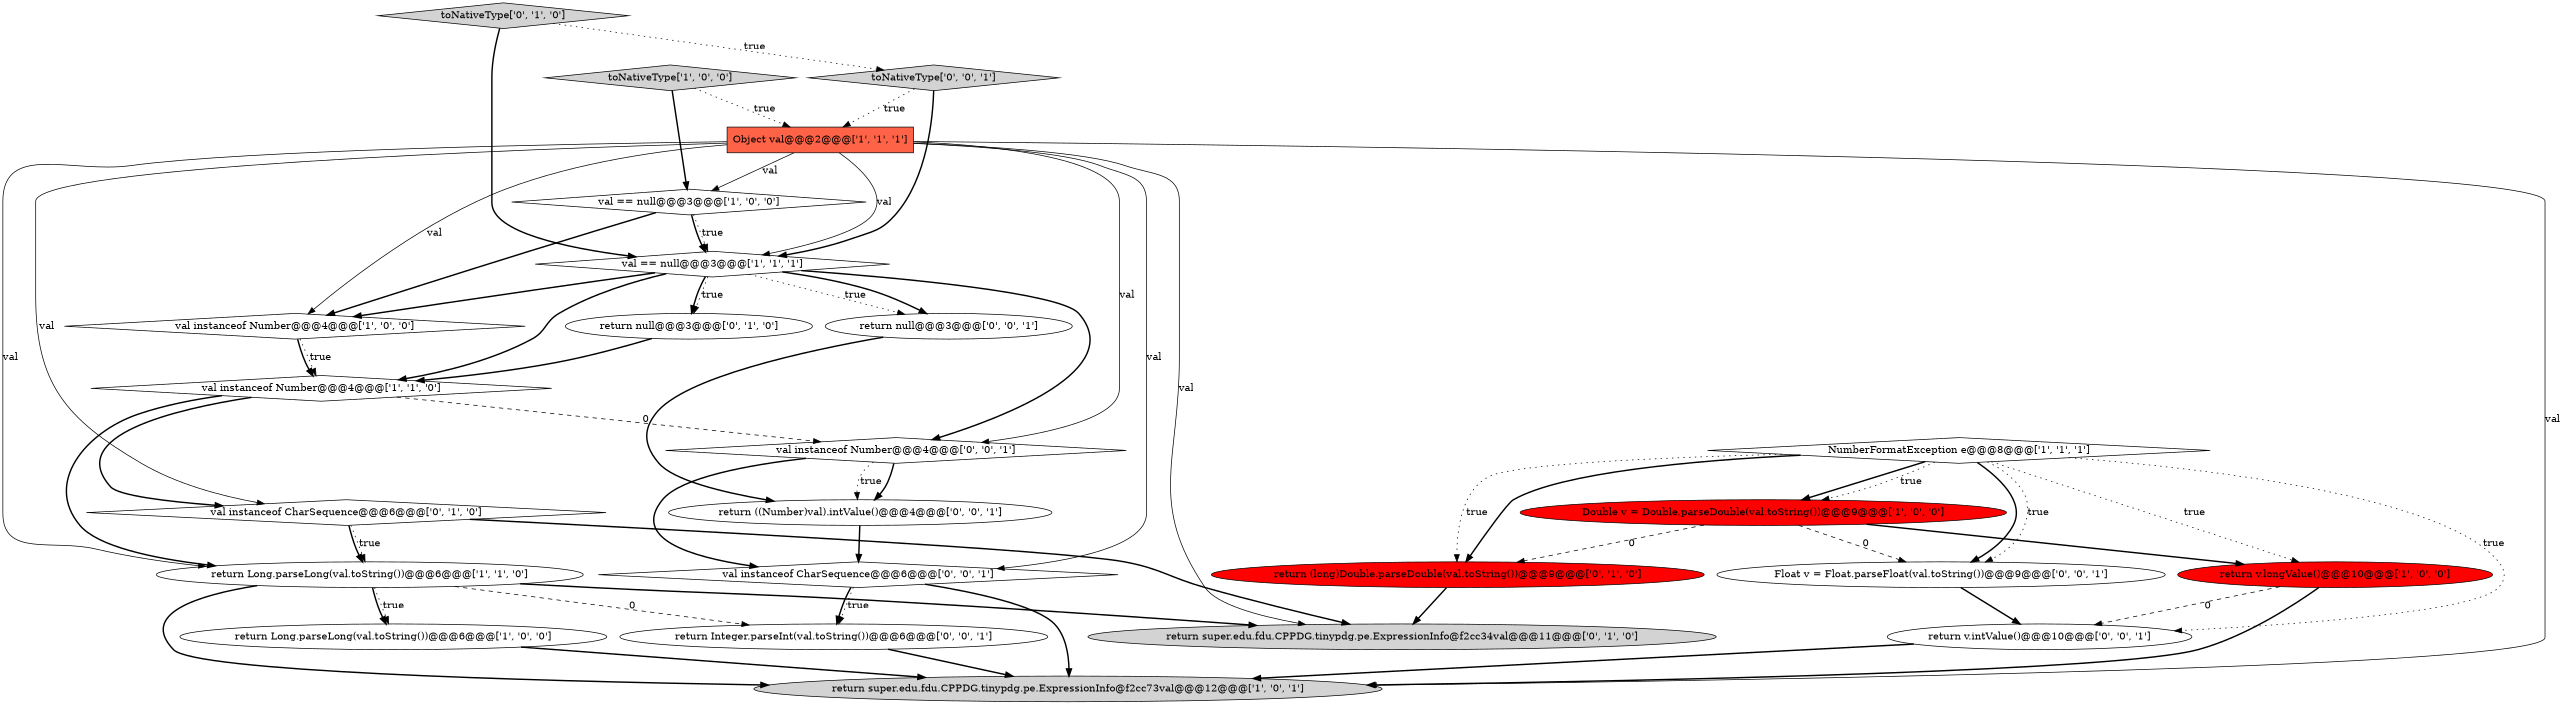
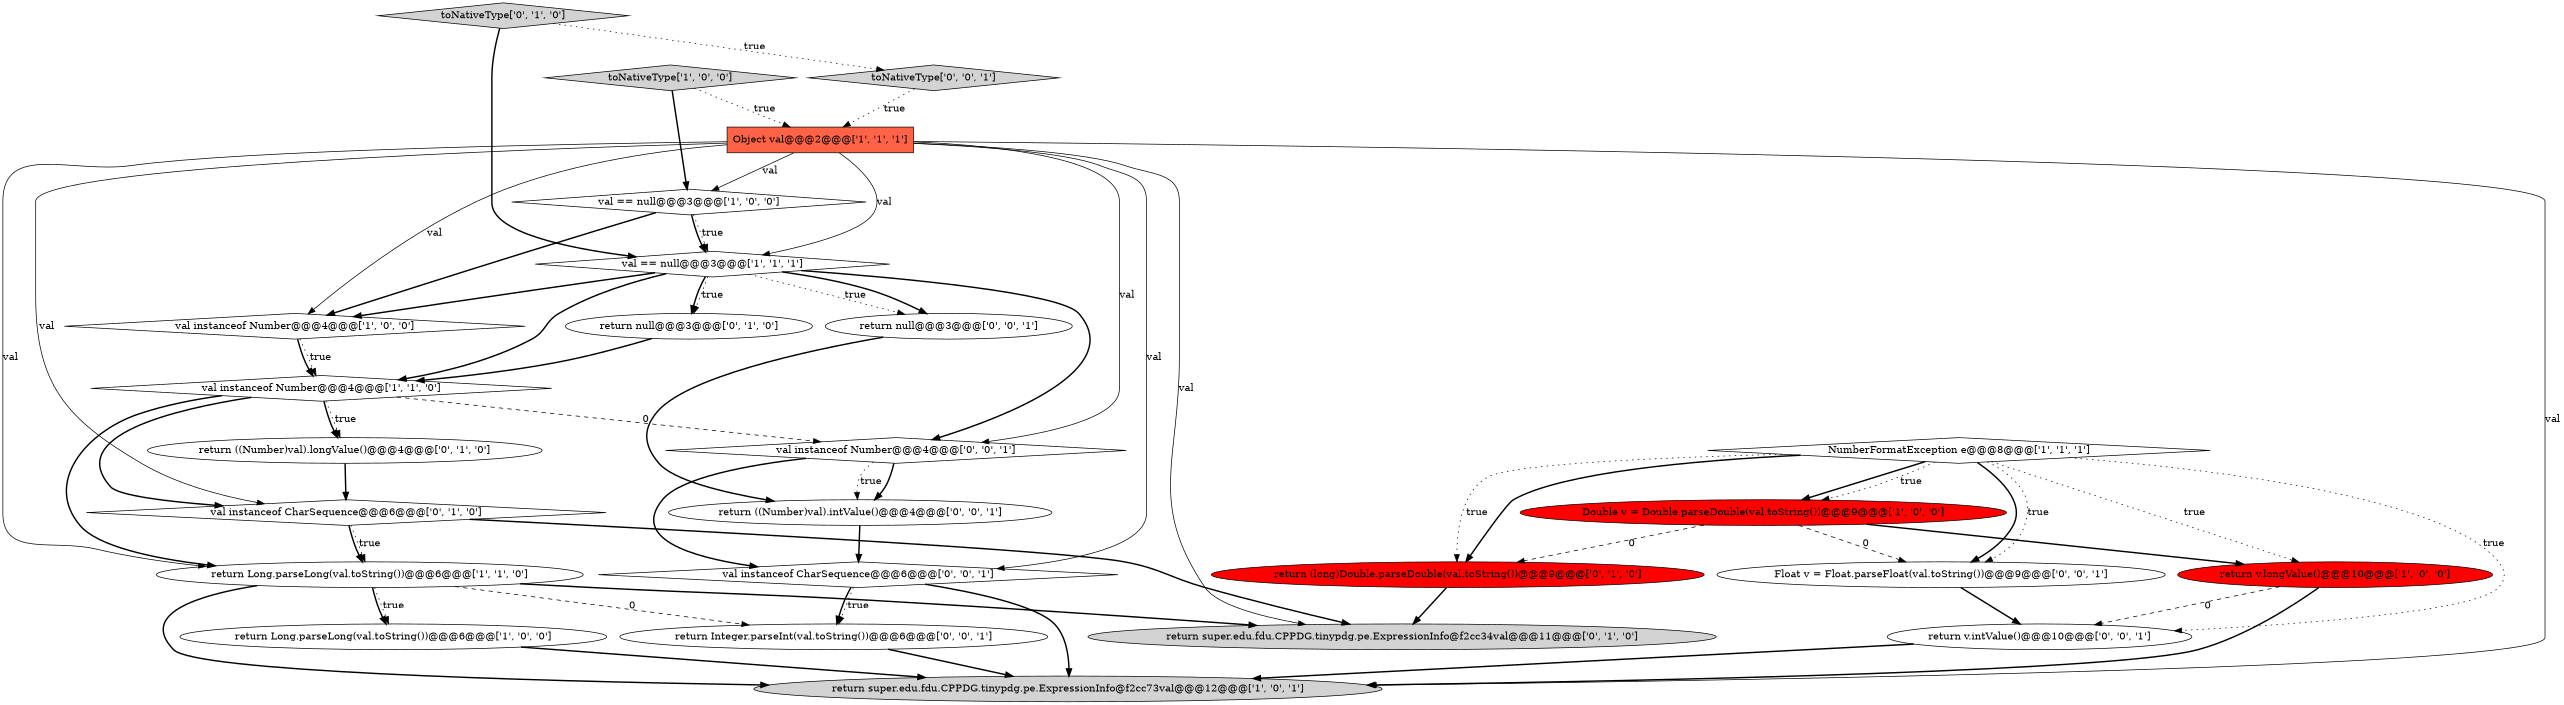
(900, 209) -> none
none -> (345, 450)
